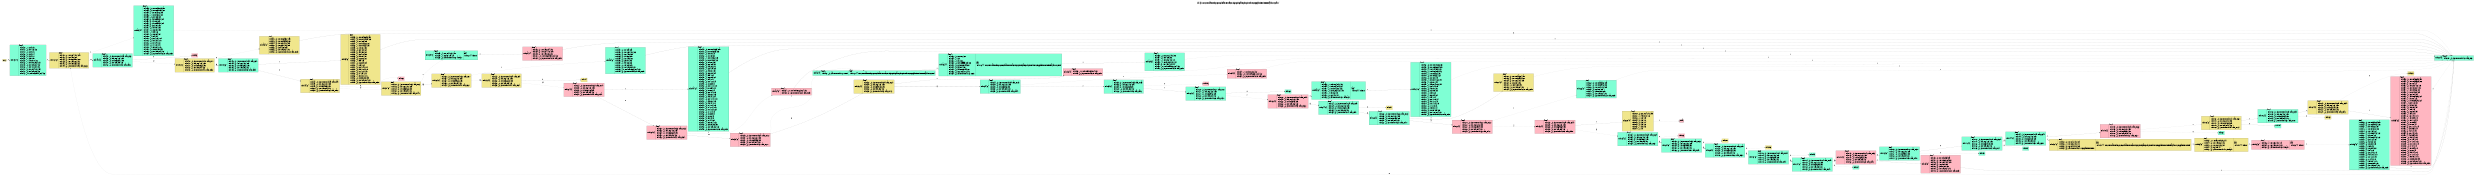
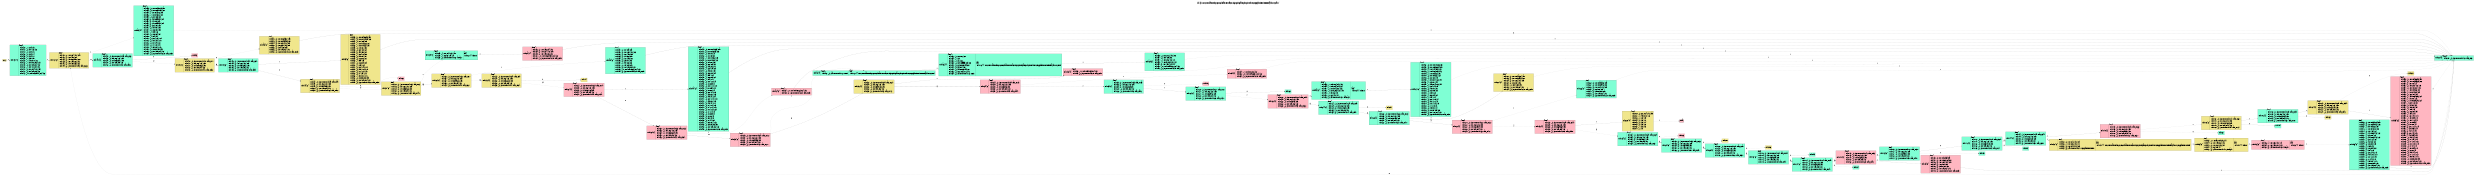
(1000, 87) -> (1000, 87)
